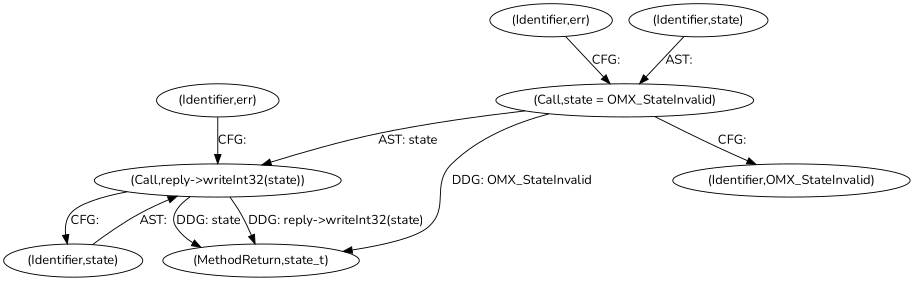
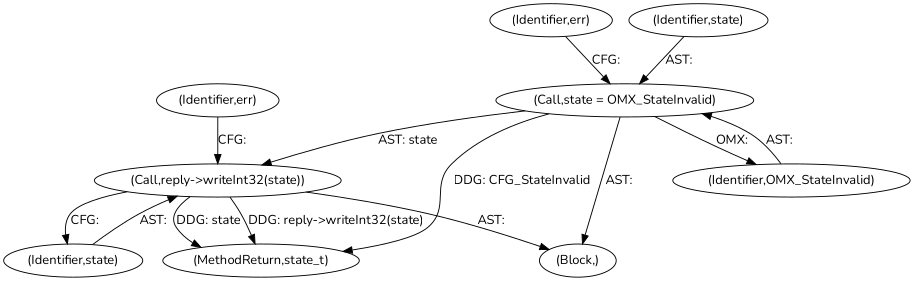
none -> (750, 134)
(734, 140) -> (734, 140)
(522, 180) -> (522, 180)
none -> (578, 261)
